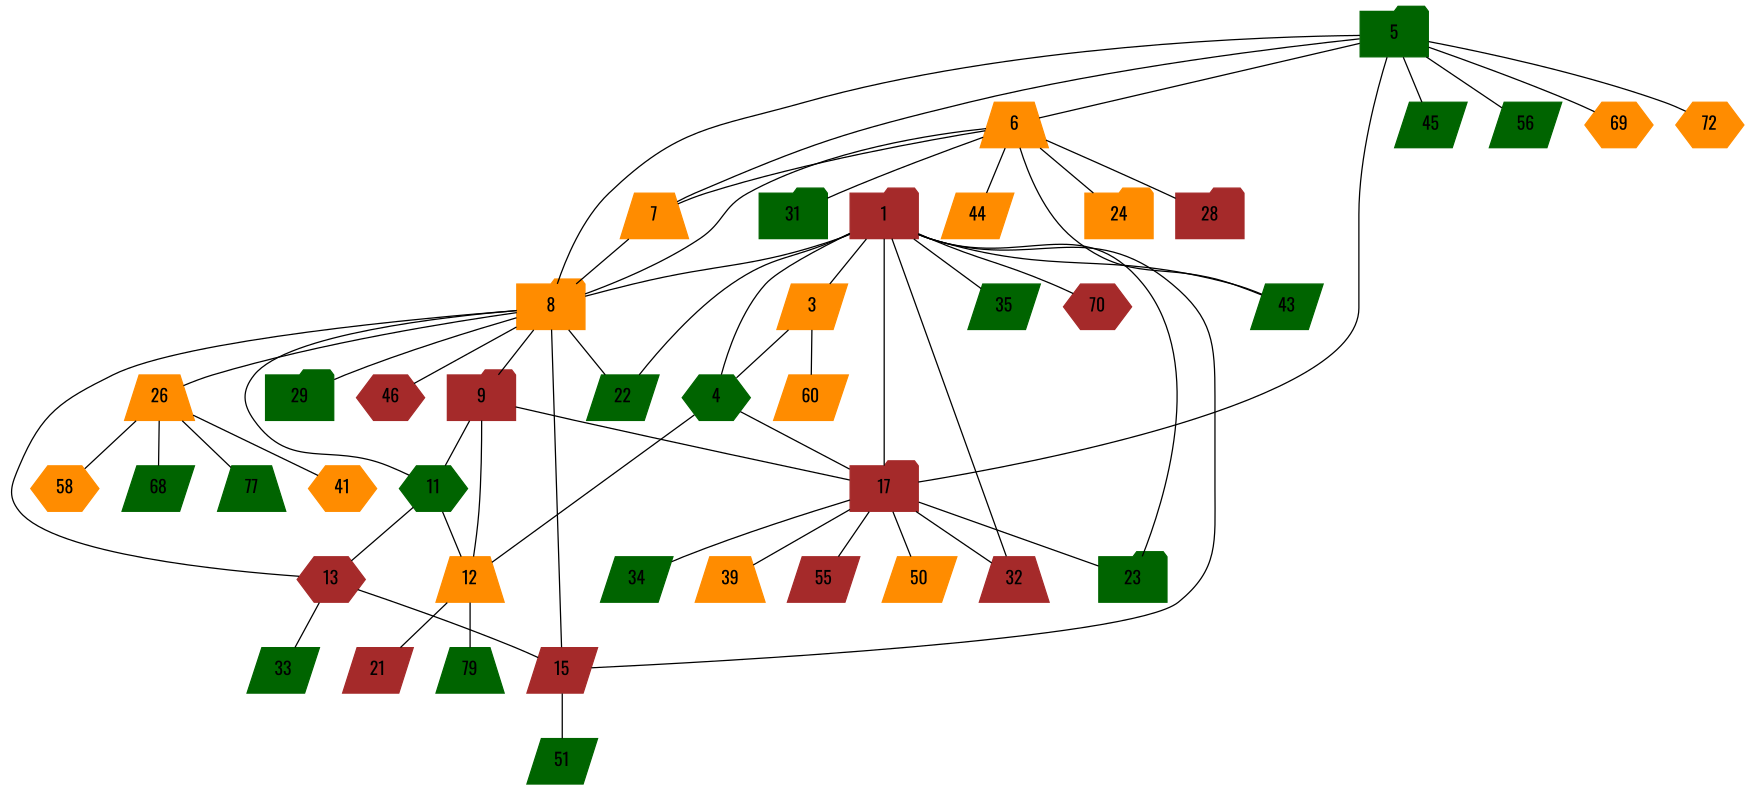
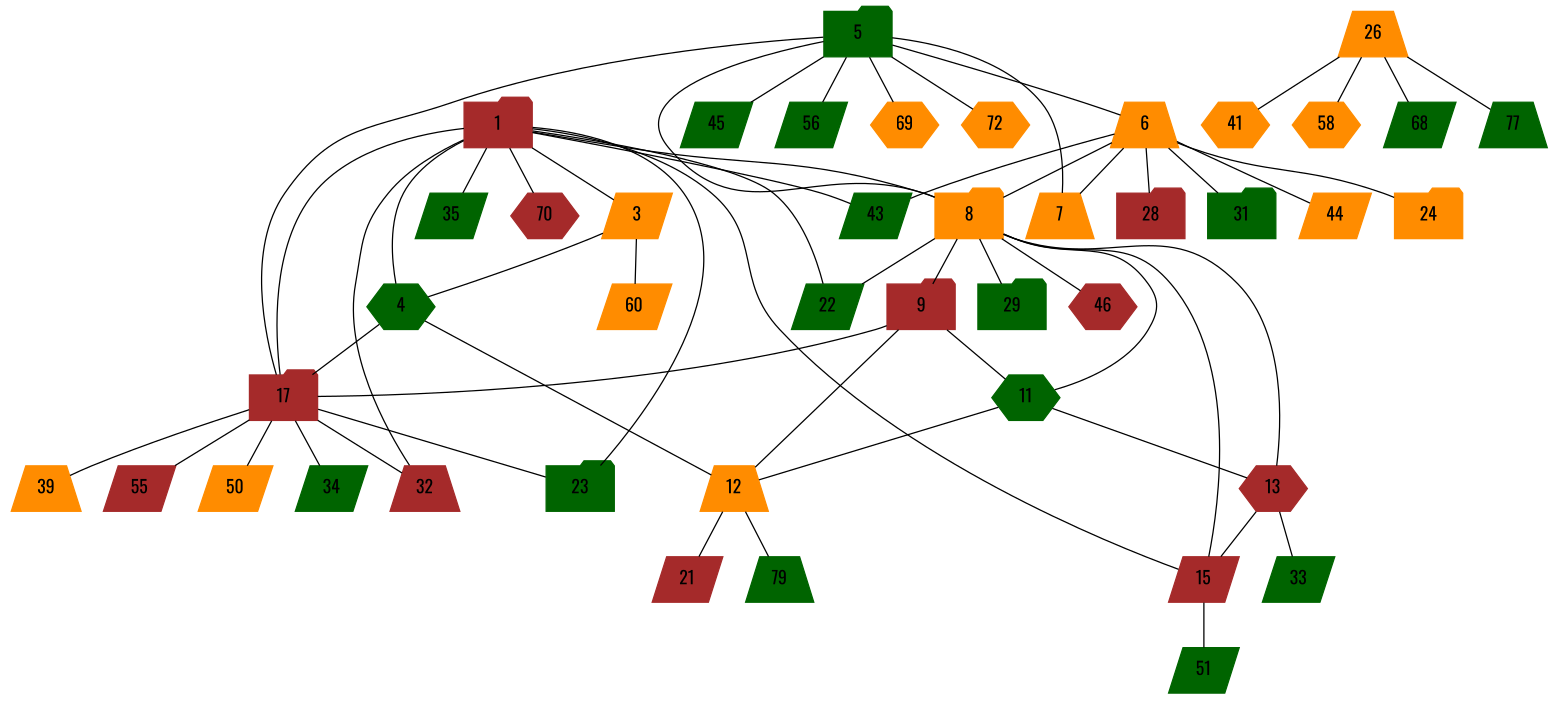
(602, 261) -> none
(348, 342) -> none
